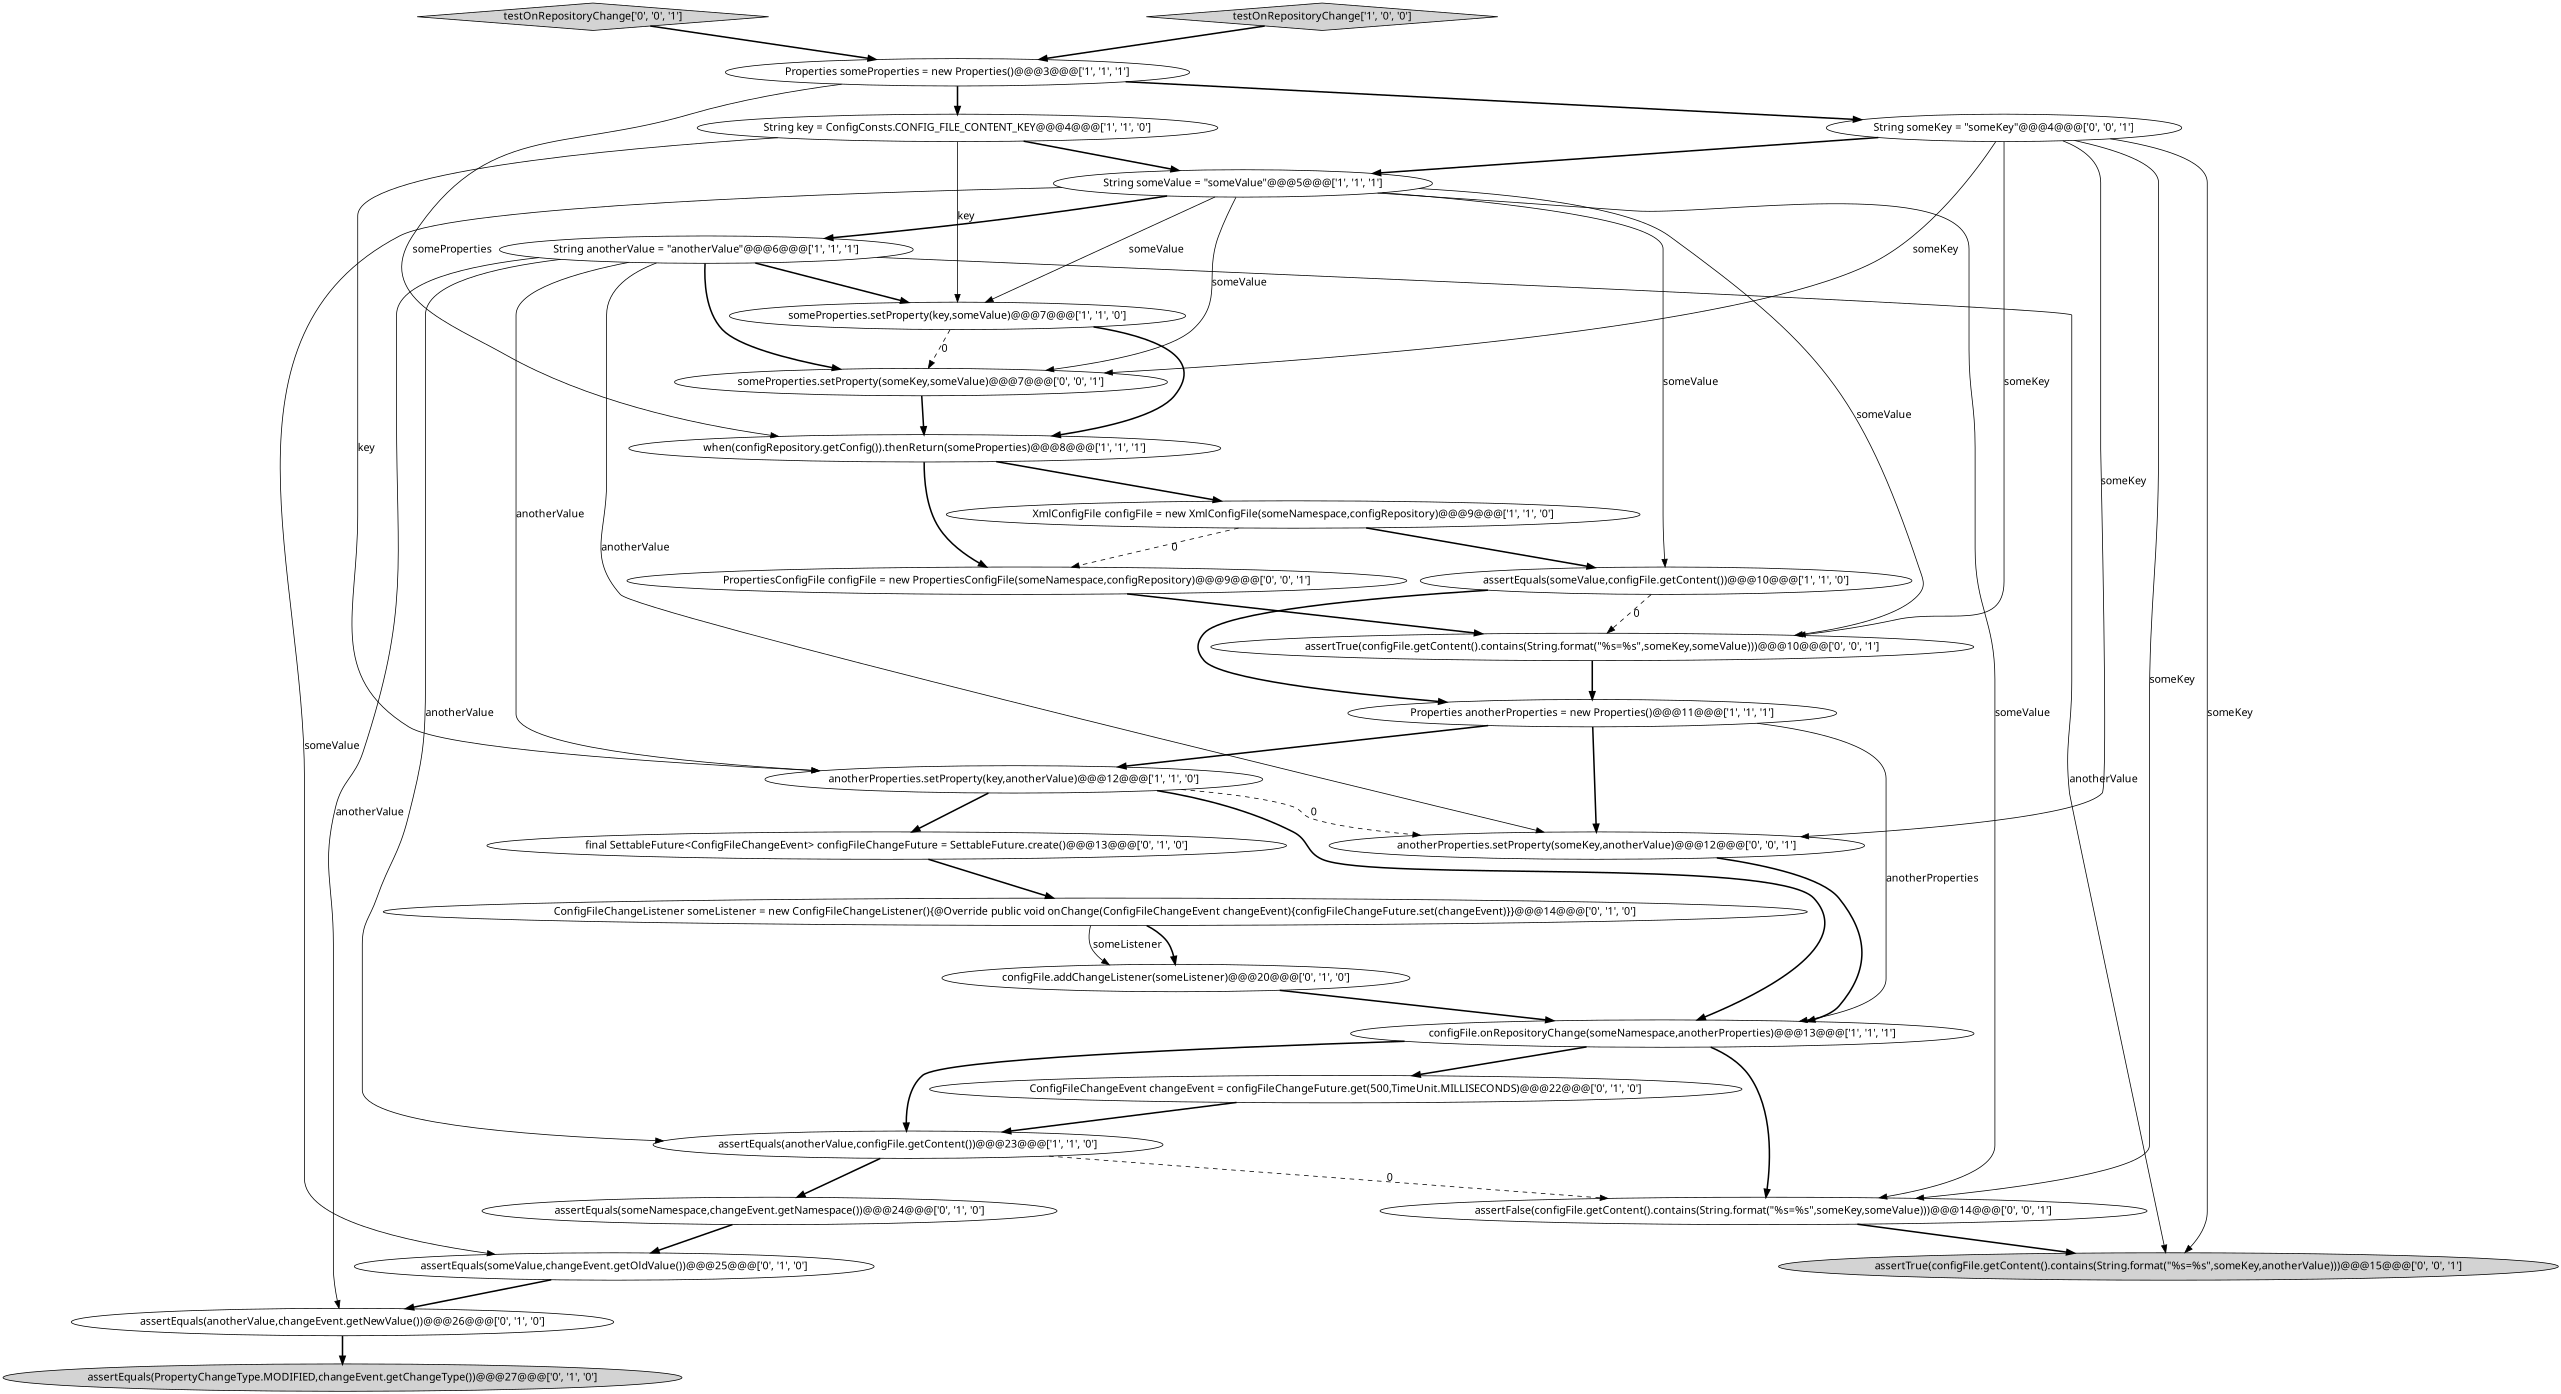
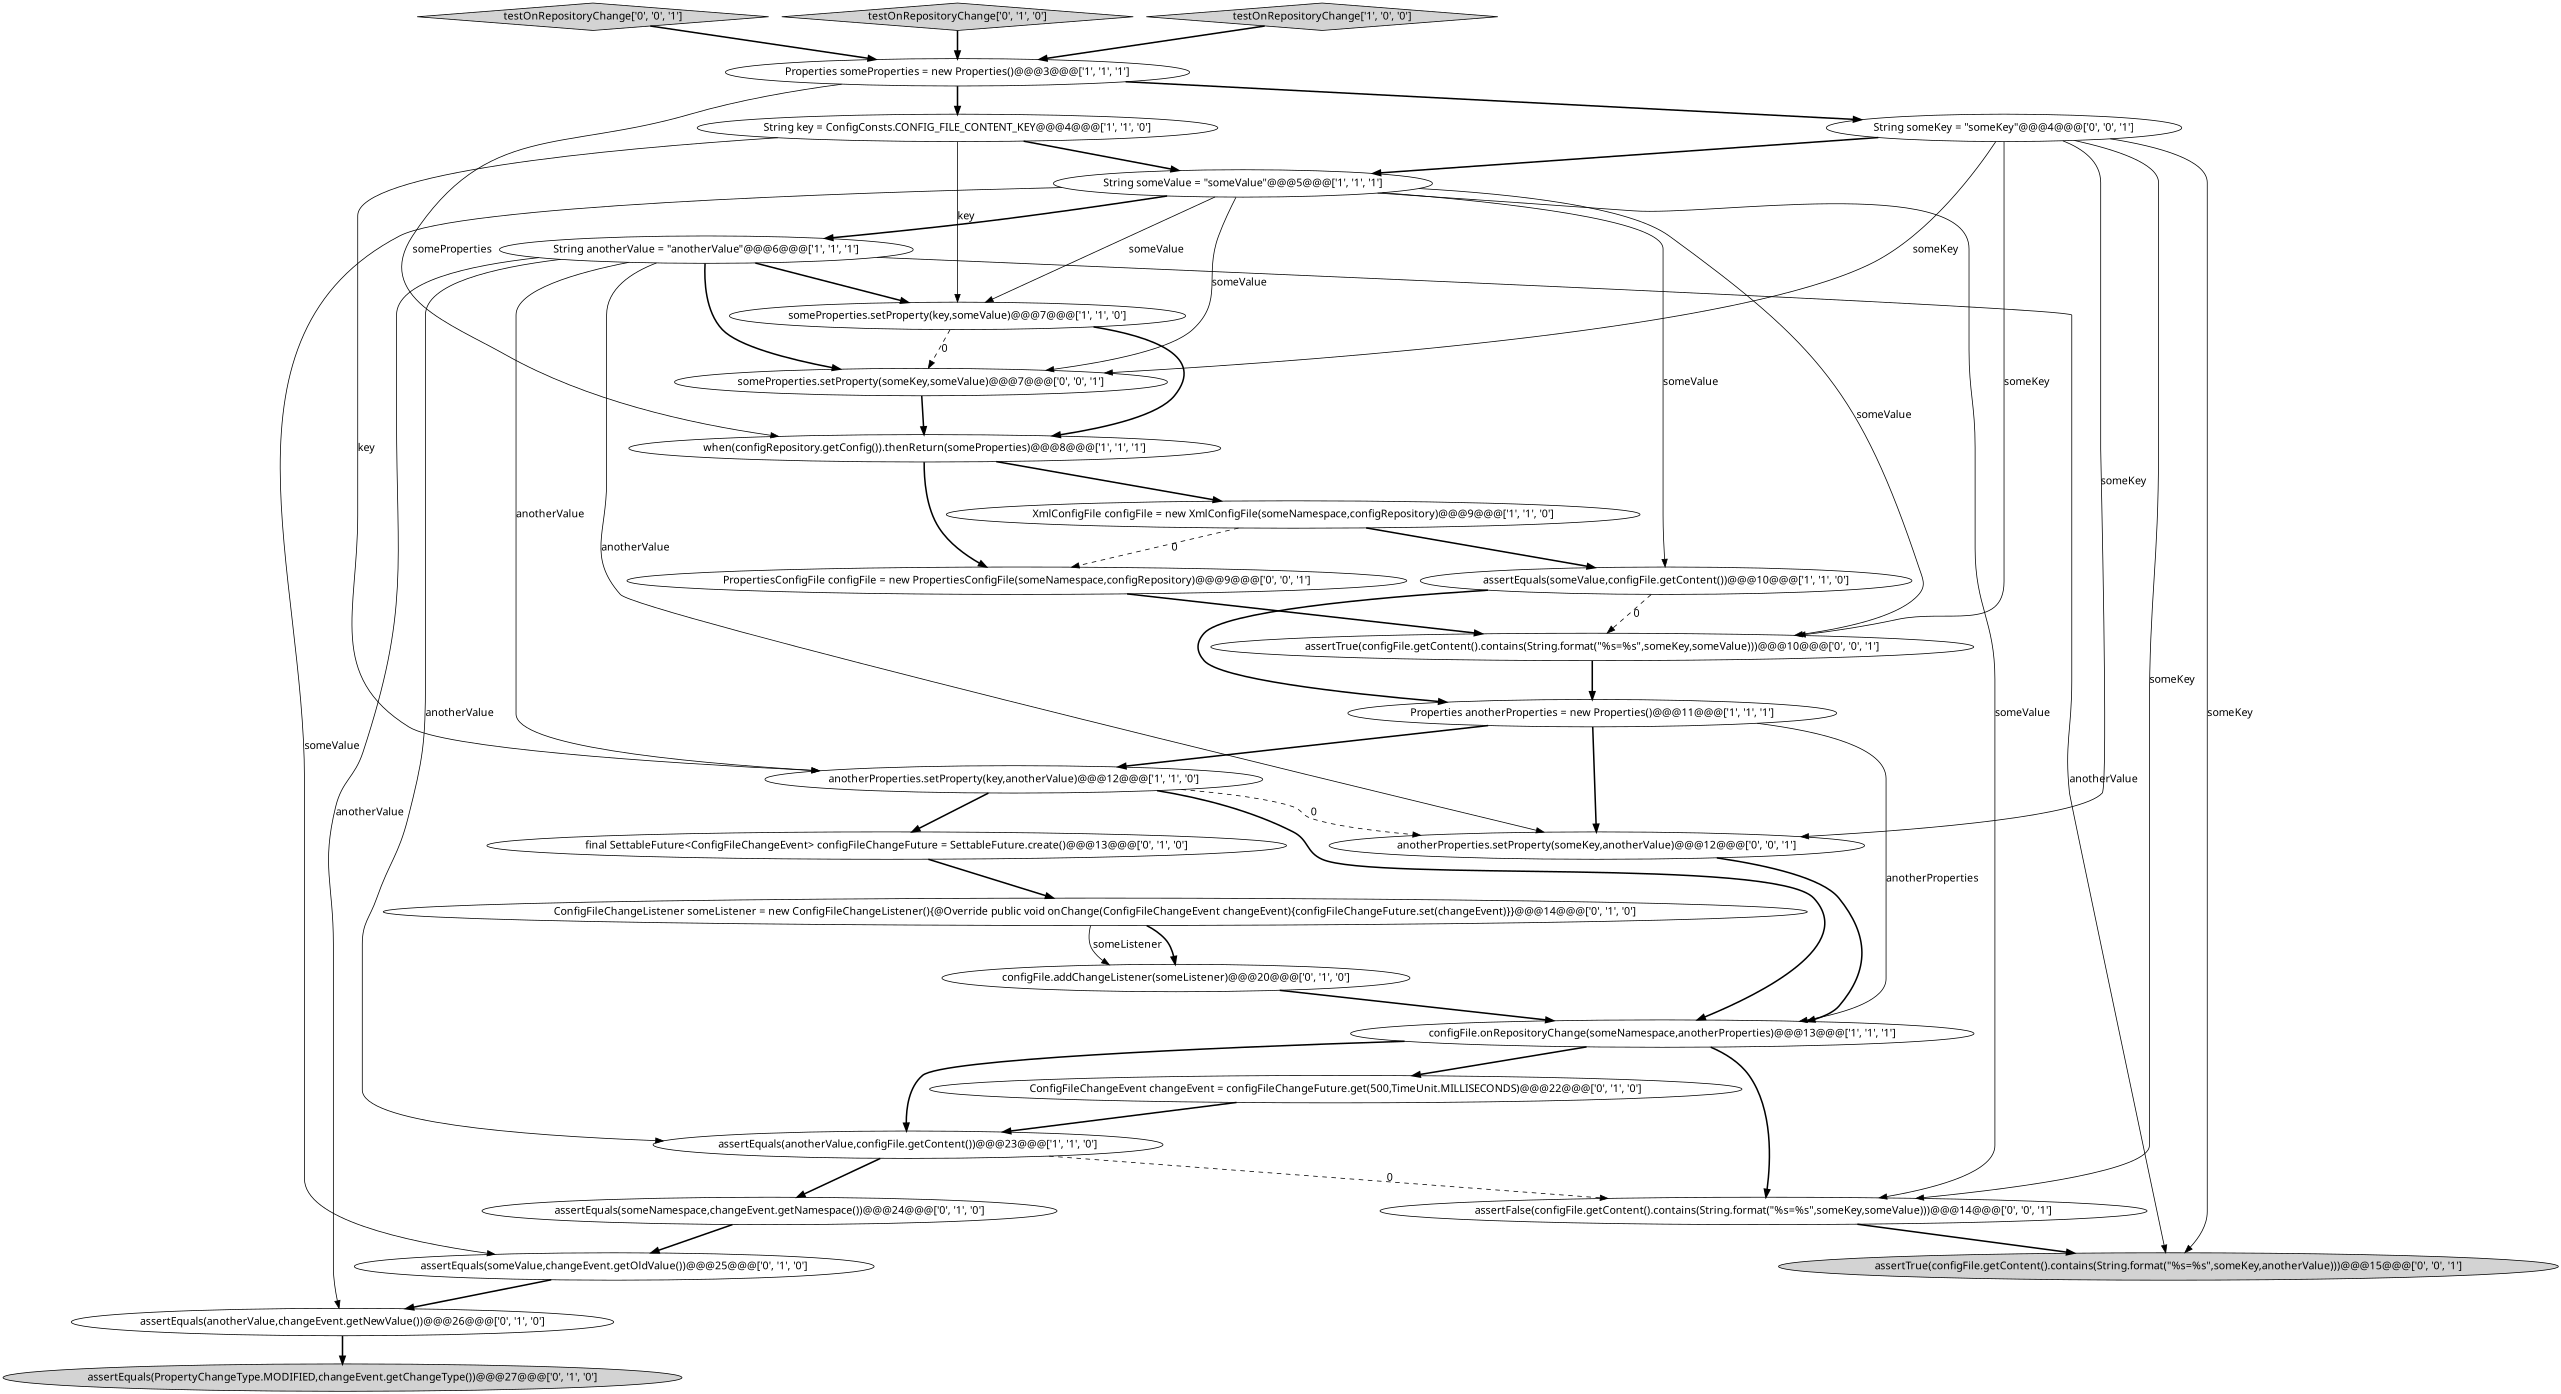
none -> (957, 17)
